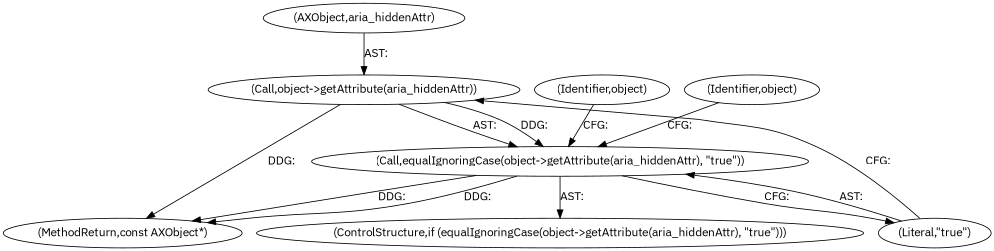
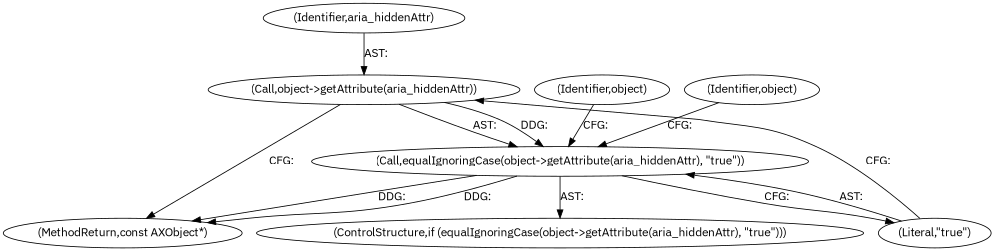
(364, 18) -> (364, 18)
(283, 161) -> (283, 161)
